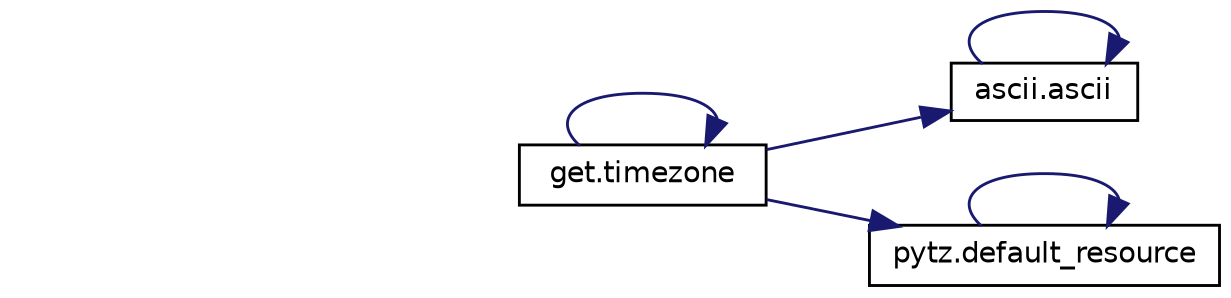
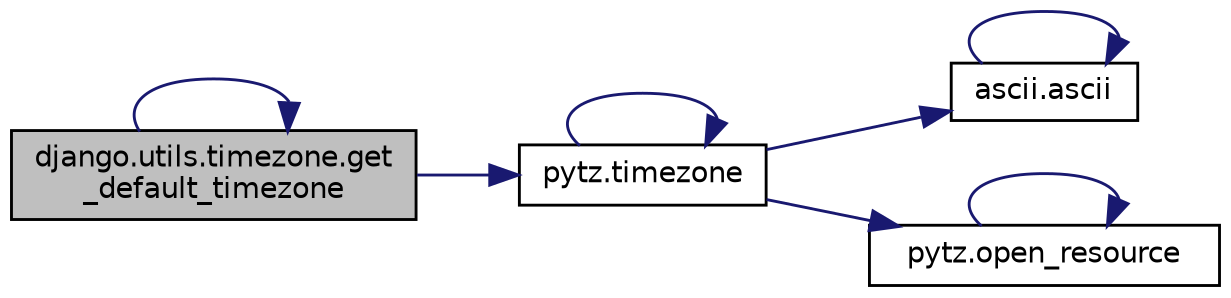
none -> (214, 175)
(643, 175) -> (643, 175)
(1044, 255) -> (1044, 255)
